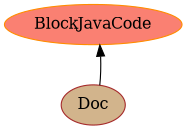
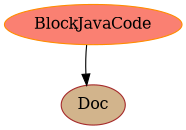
(101, 71) -> (86, 59)
